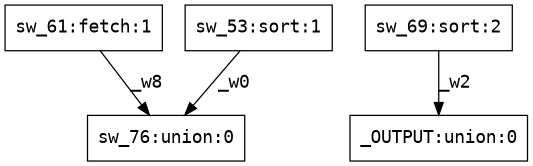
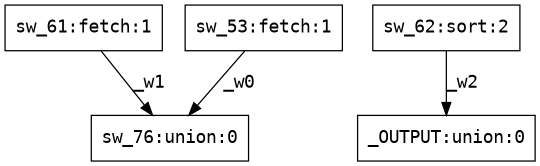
(259, 28) -> (264, 28)
(439, 28) -> (446, 28)
(146, 83) -> (149, 83)
